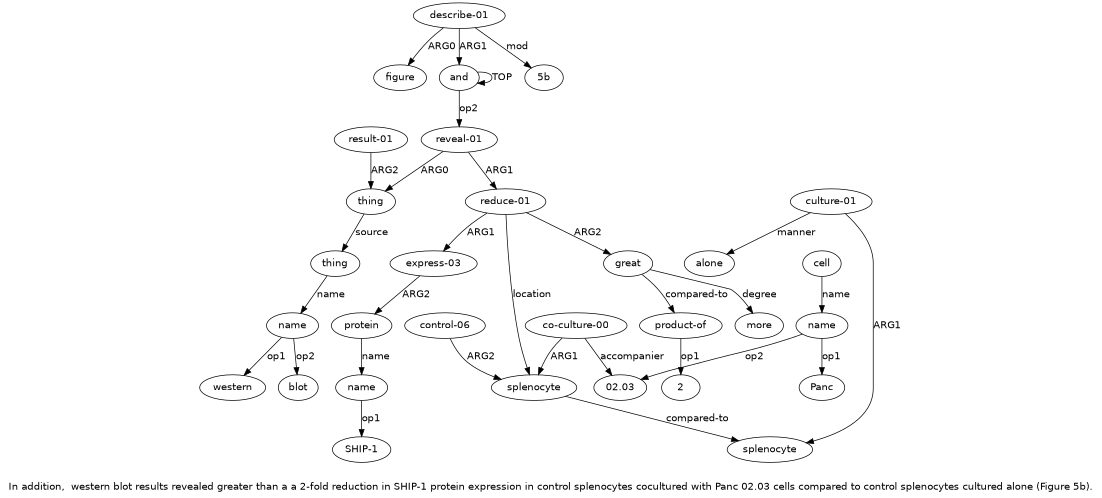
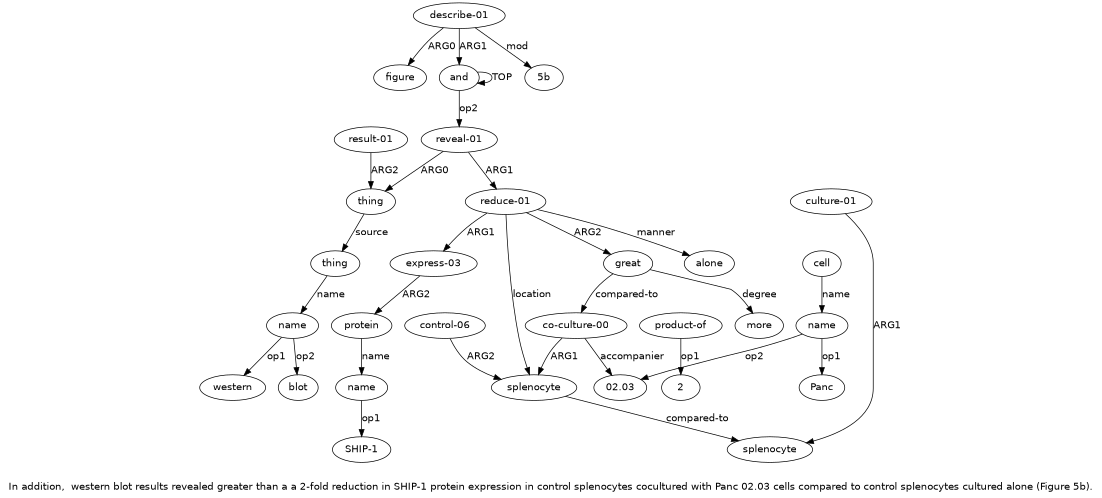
(772, 232) -> (611, 229)
(658, 289) -> (596, 288)
